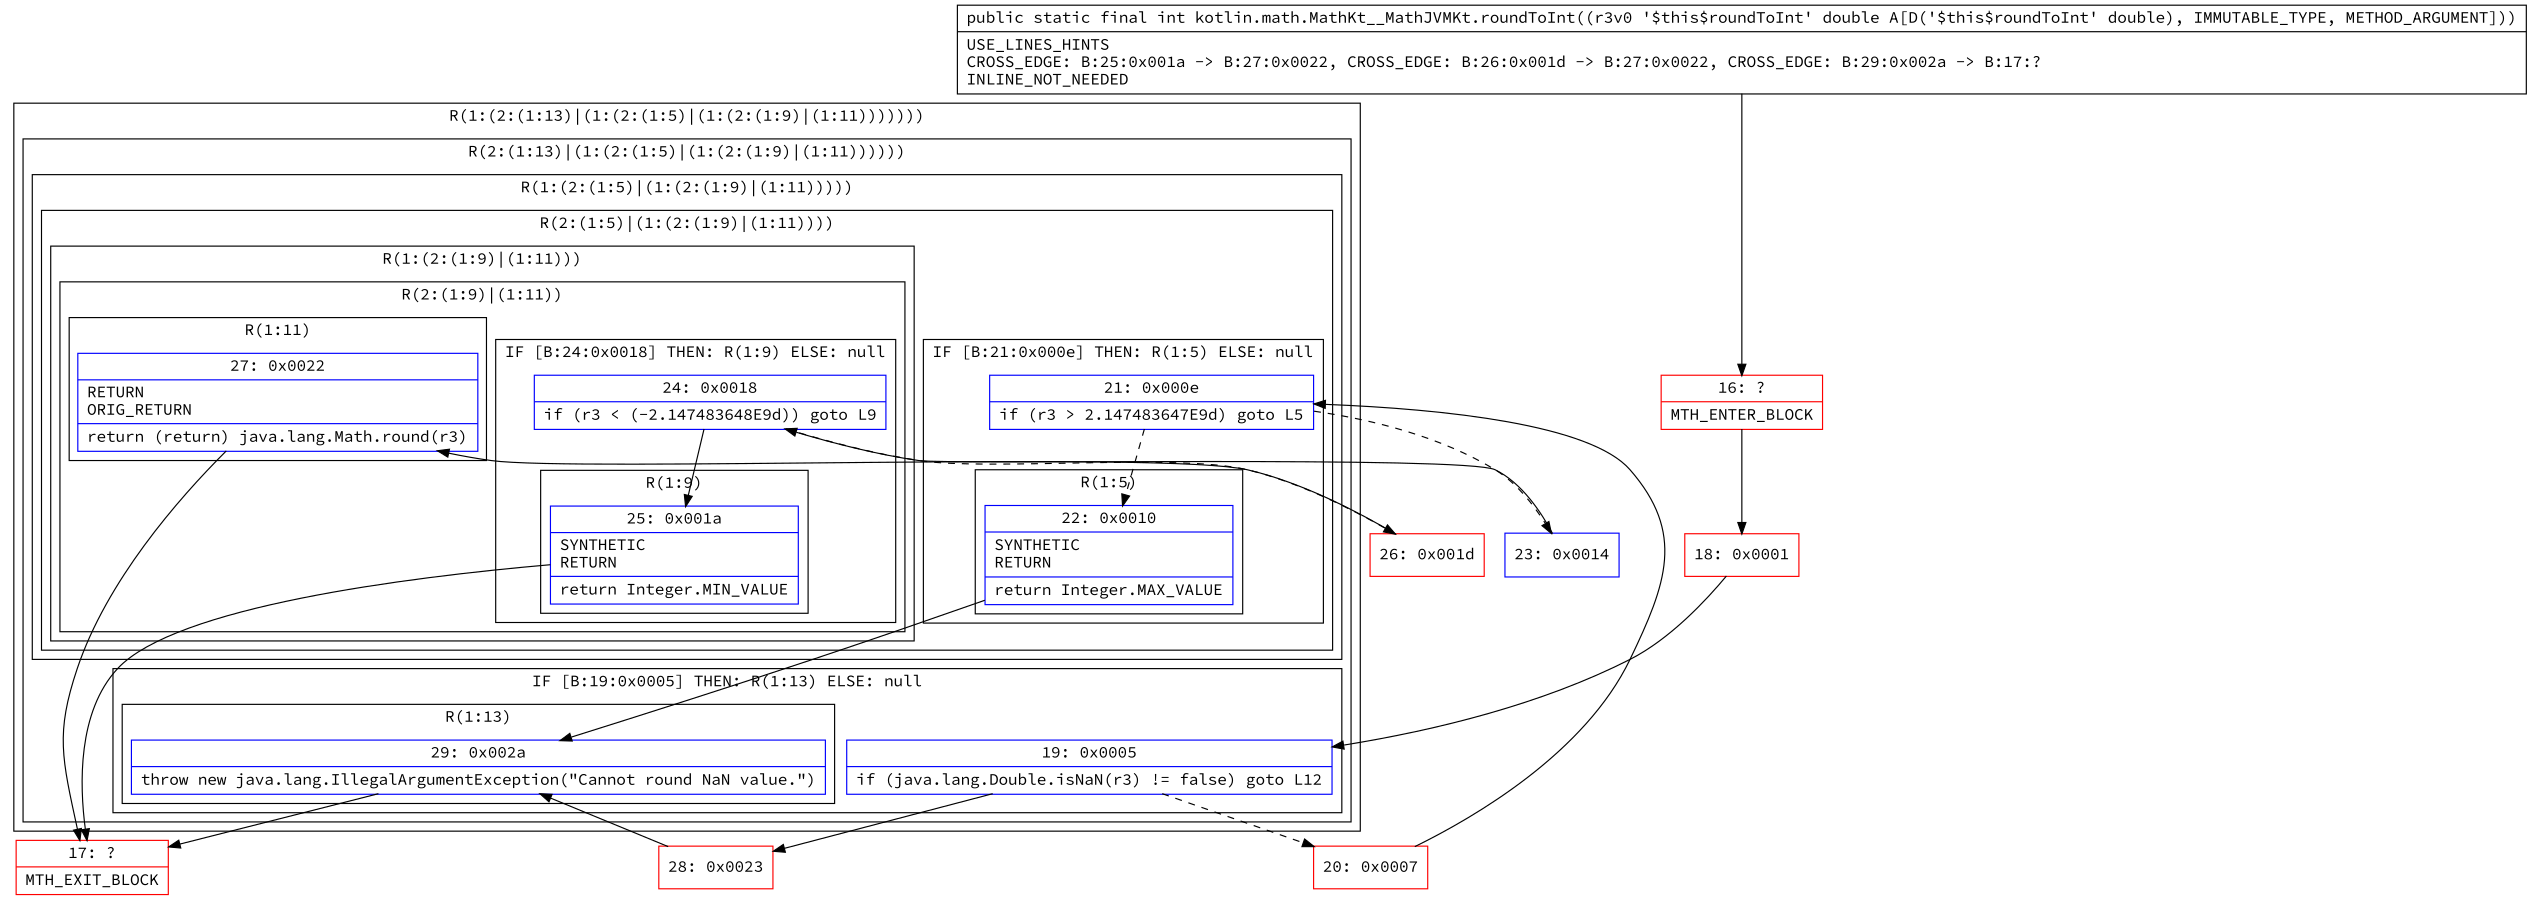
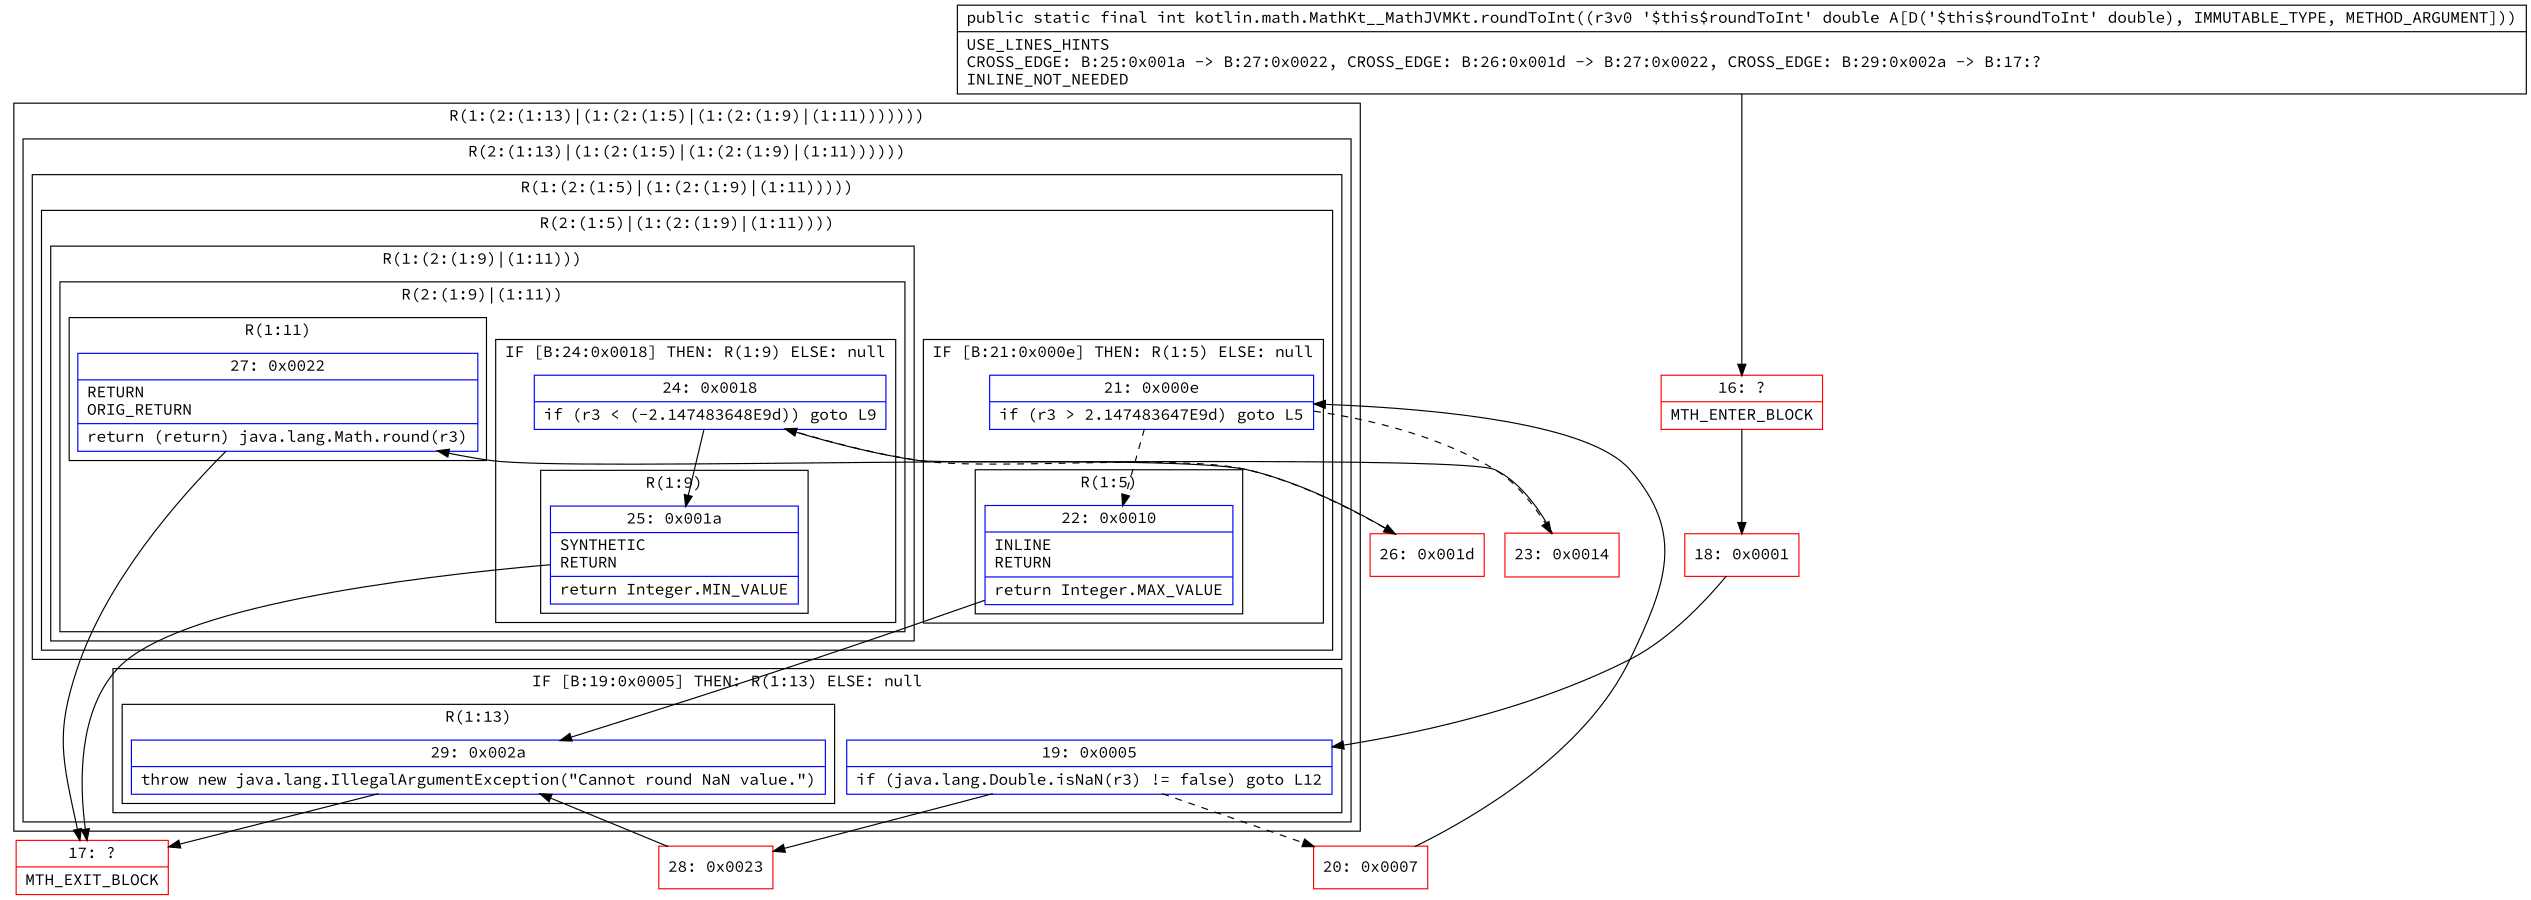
(1038, 545) -> (1023, 545)
(1562, 555) -> (1562, 555)
